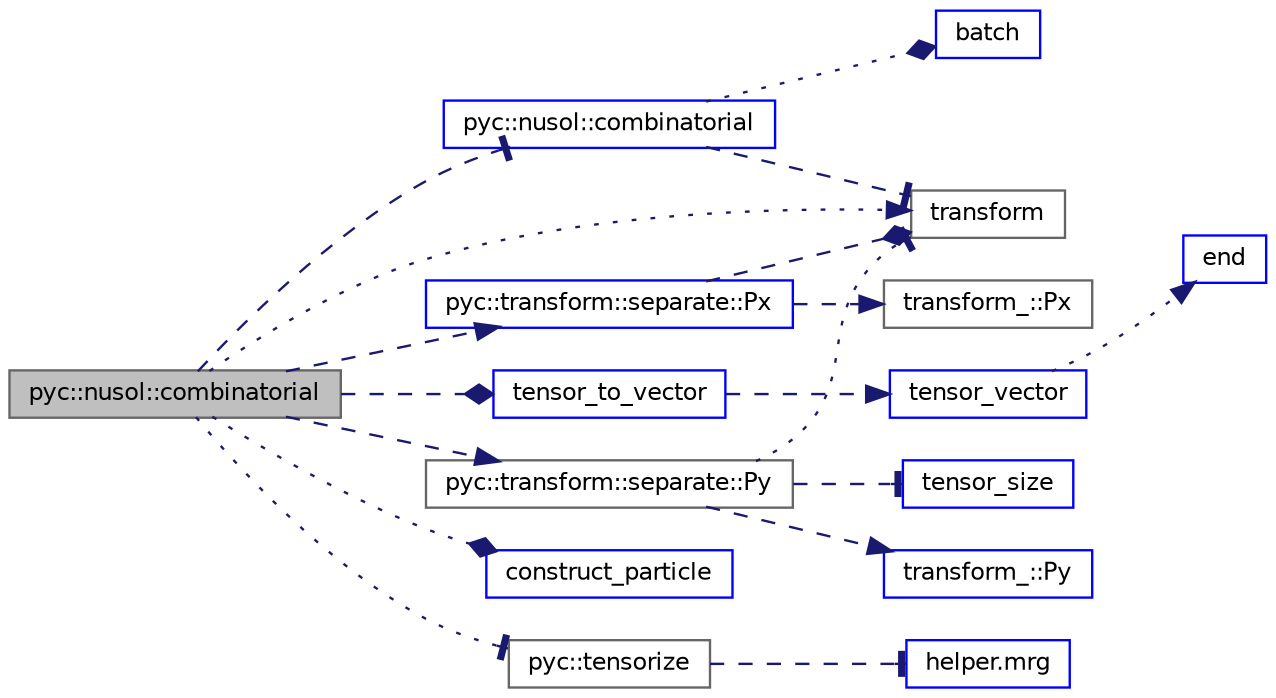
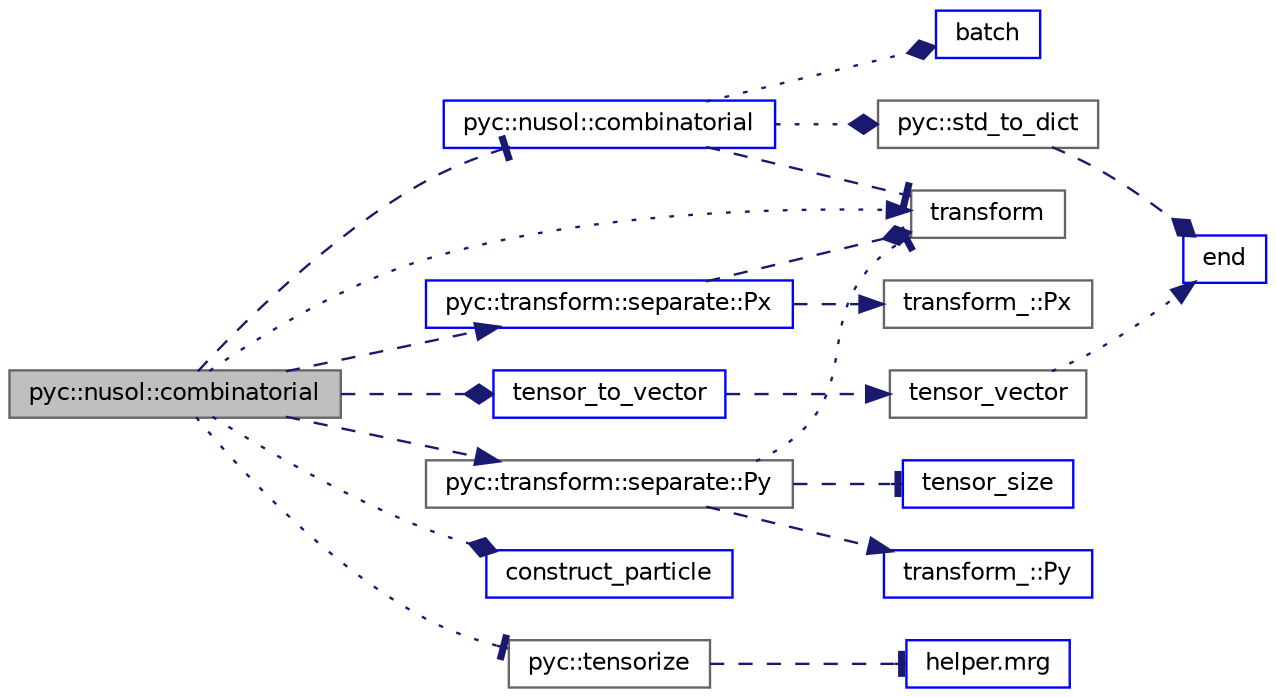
none -> (988, 124)
(988, 394) -> (988, 394)
